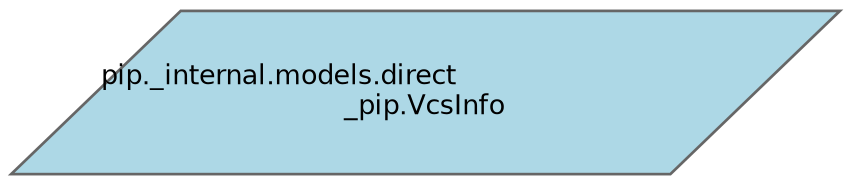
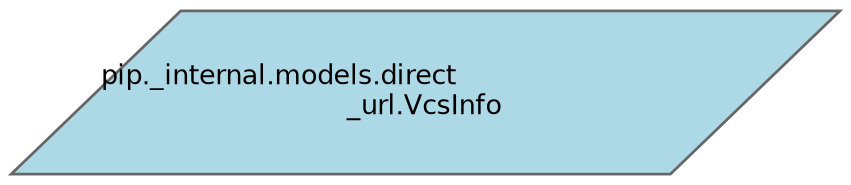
(426, 93) -> (426, 93)
